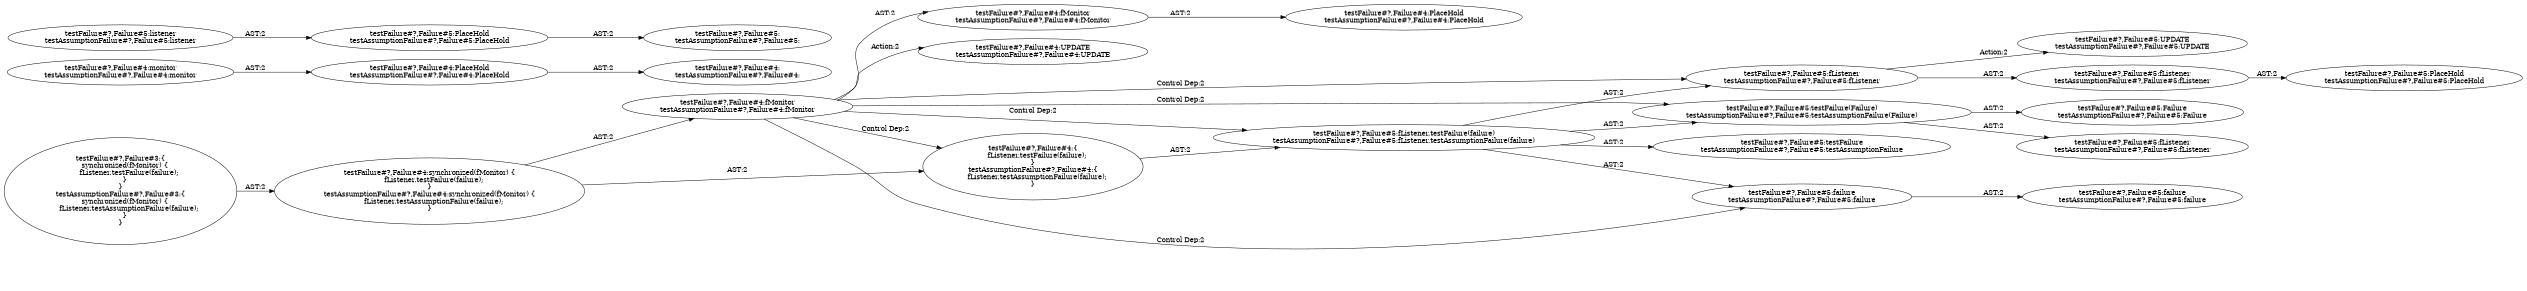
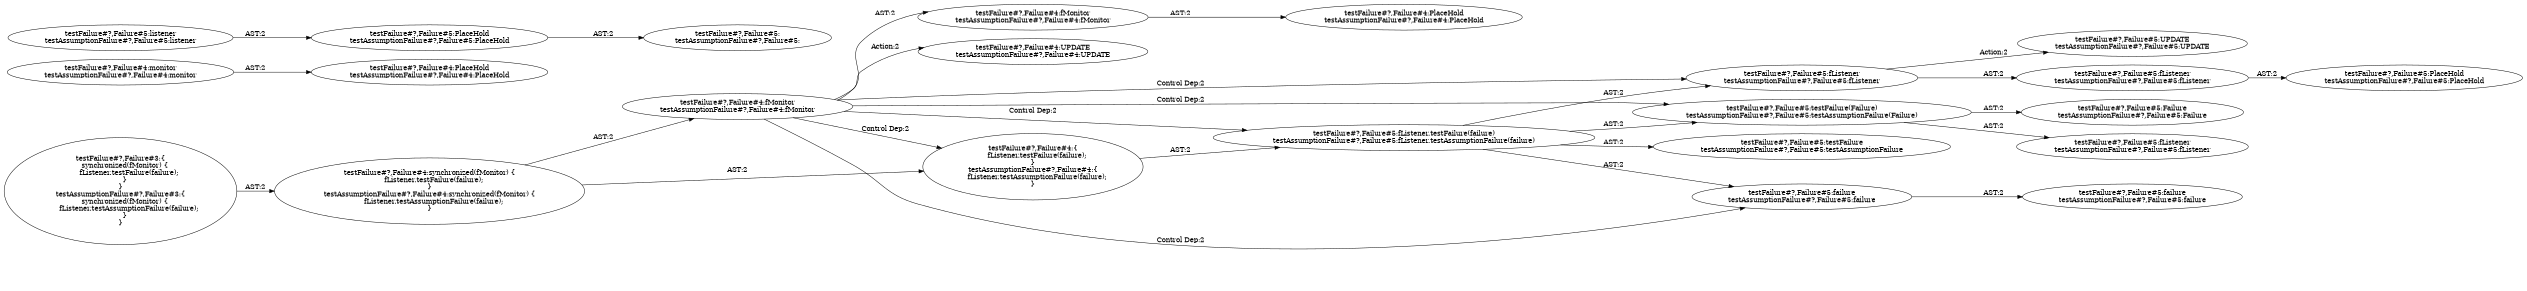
(738, 72) -> none
